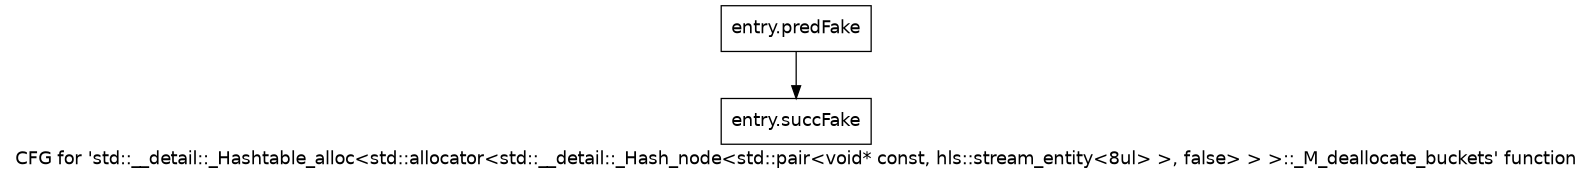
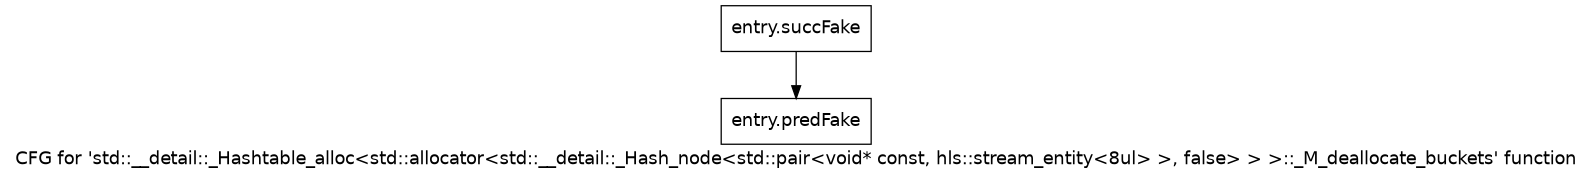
(796, 69) -> (796, 69)
